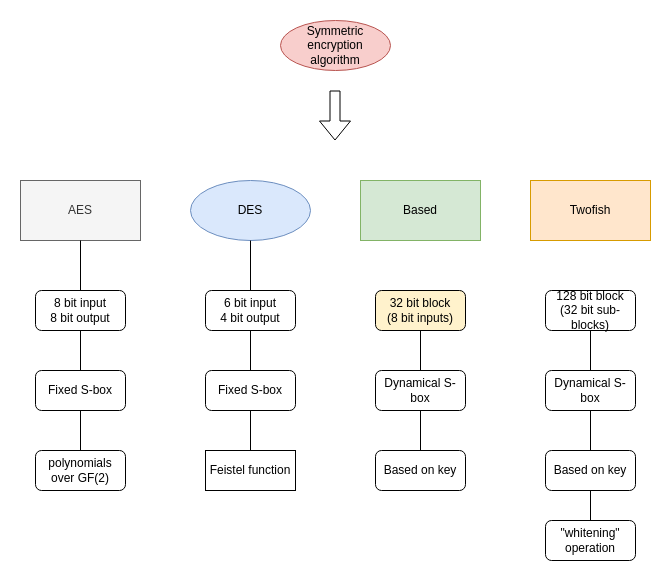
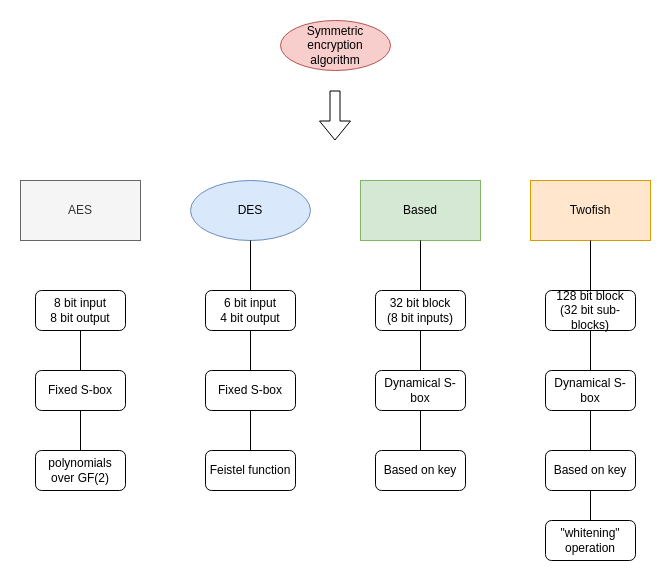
(81, 266) -> none
none -> (421, 266)
none -> (591, 266)
(421, 311) -> (421, 311)
(251, 471) -> (251, 471)
